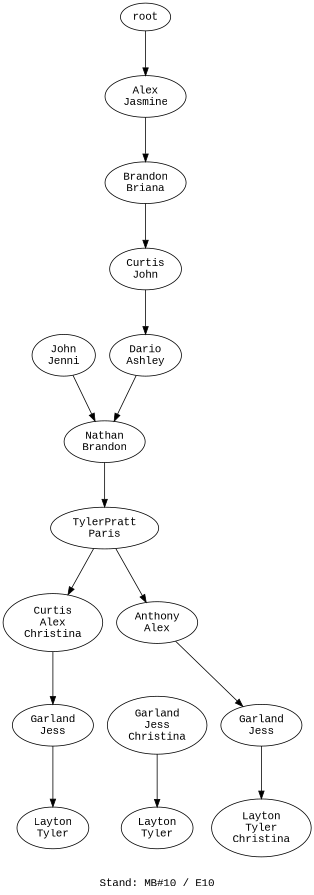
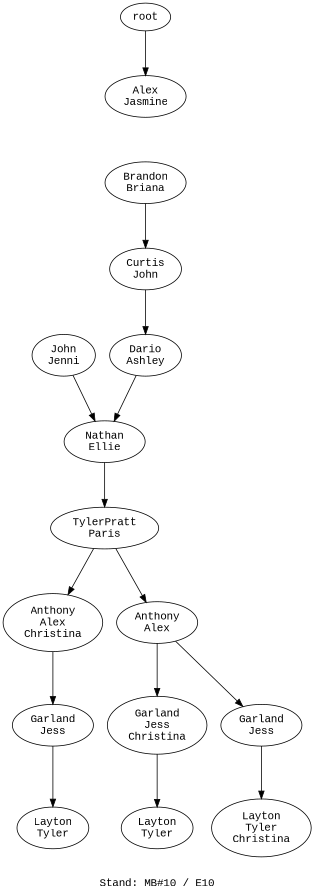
(146, 136) -> none
(105, 442) -> (105, 442)
(53, 623) -> (53, 623)
none -> (157, 666)
